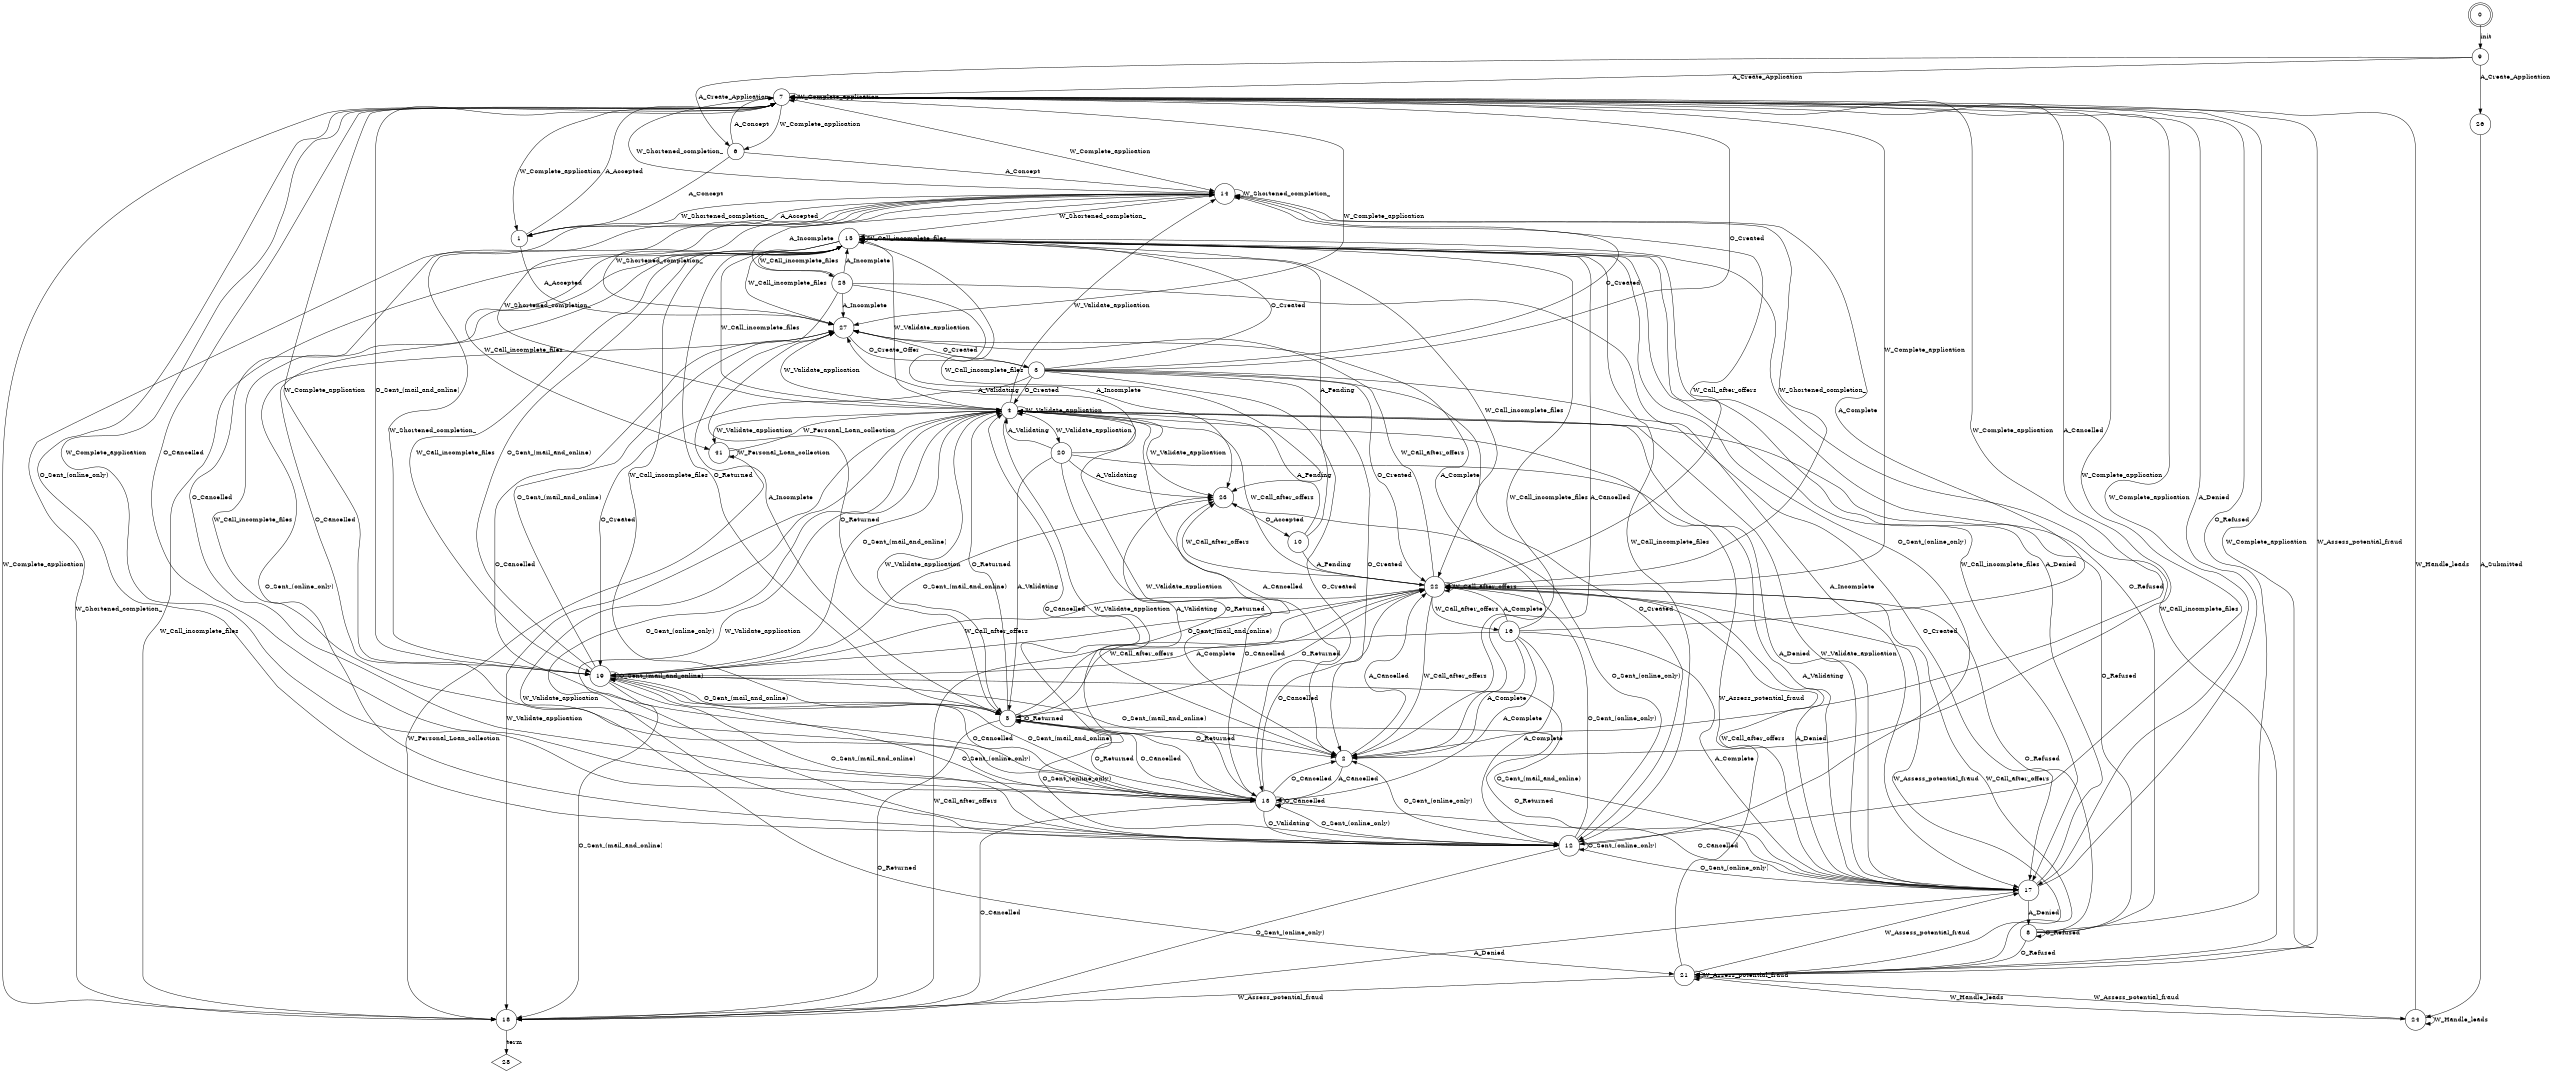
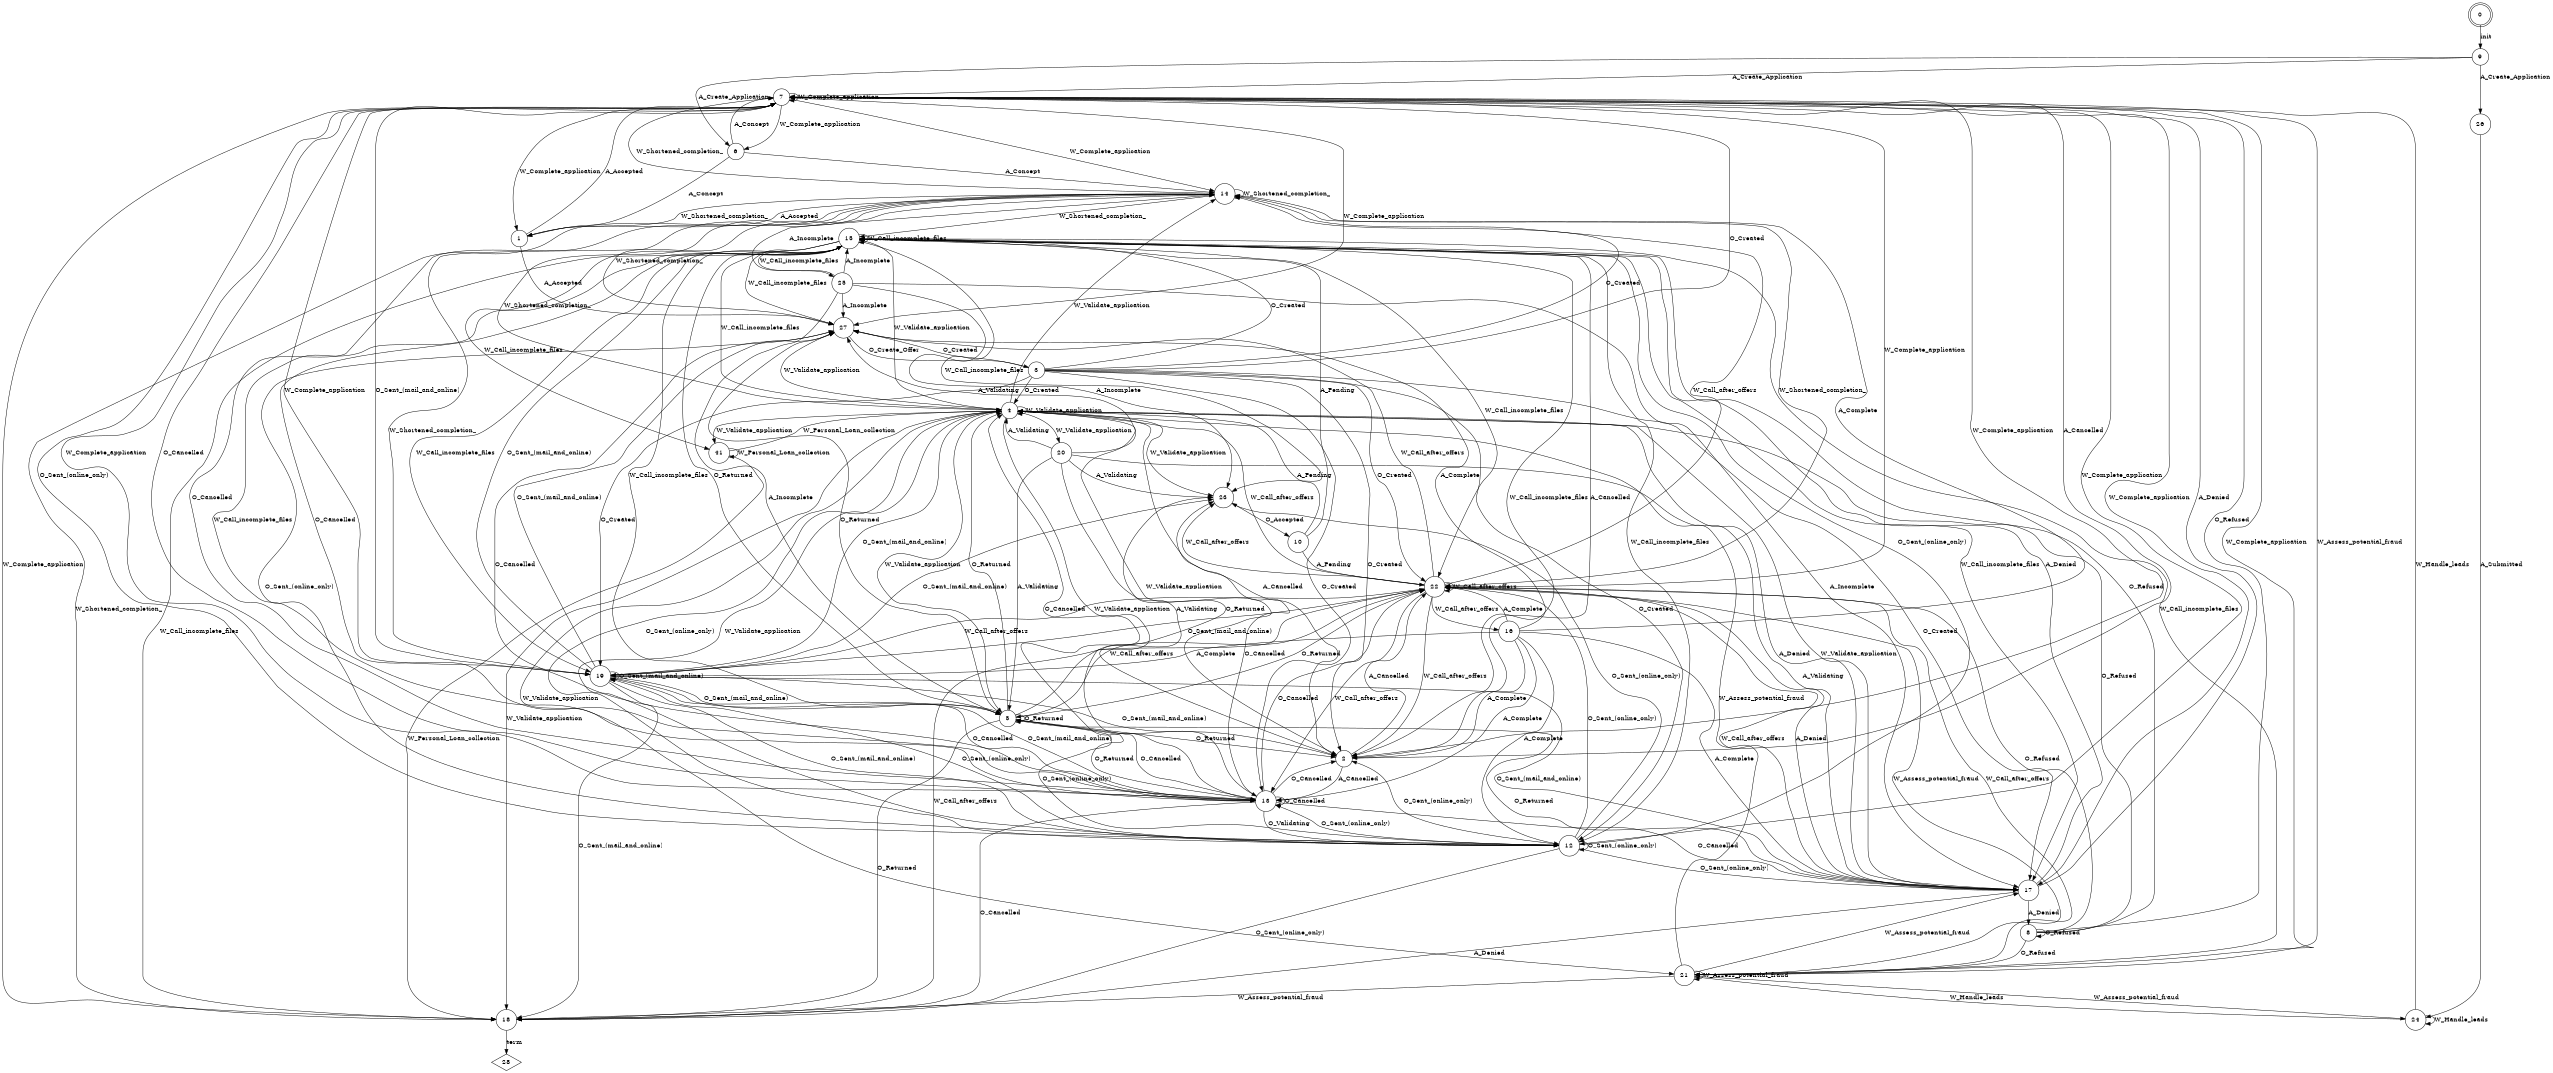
none -> (1345, 683)
